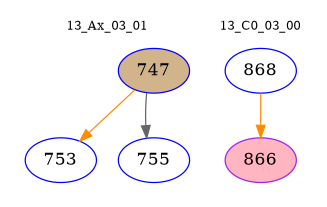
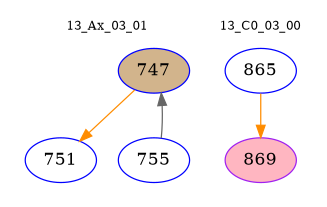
(261, 71) -> (261, 71)
(146, 109) -> (162, 122)
(61, 160) -> (61, 160)
(261, 160) -> (261, 160)
